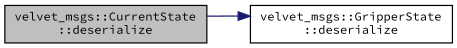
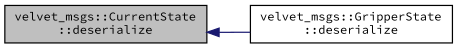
(223, 16) -> (235, 32)
